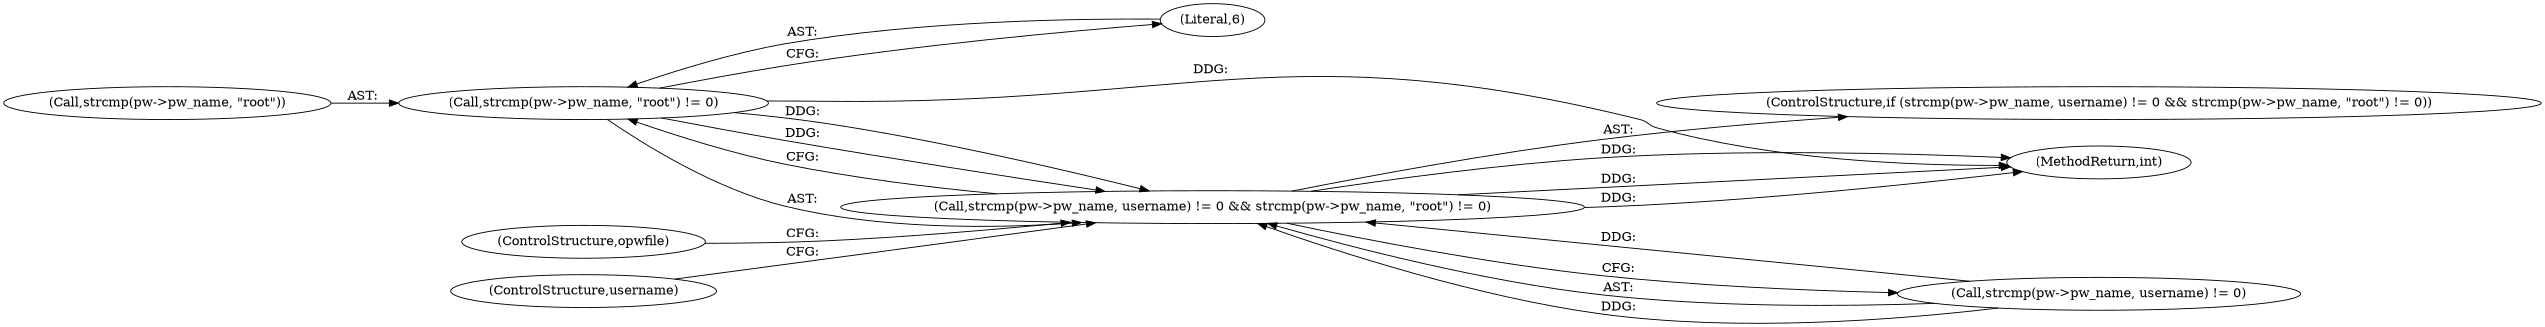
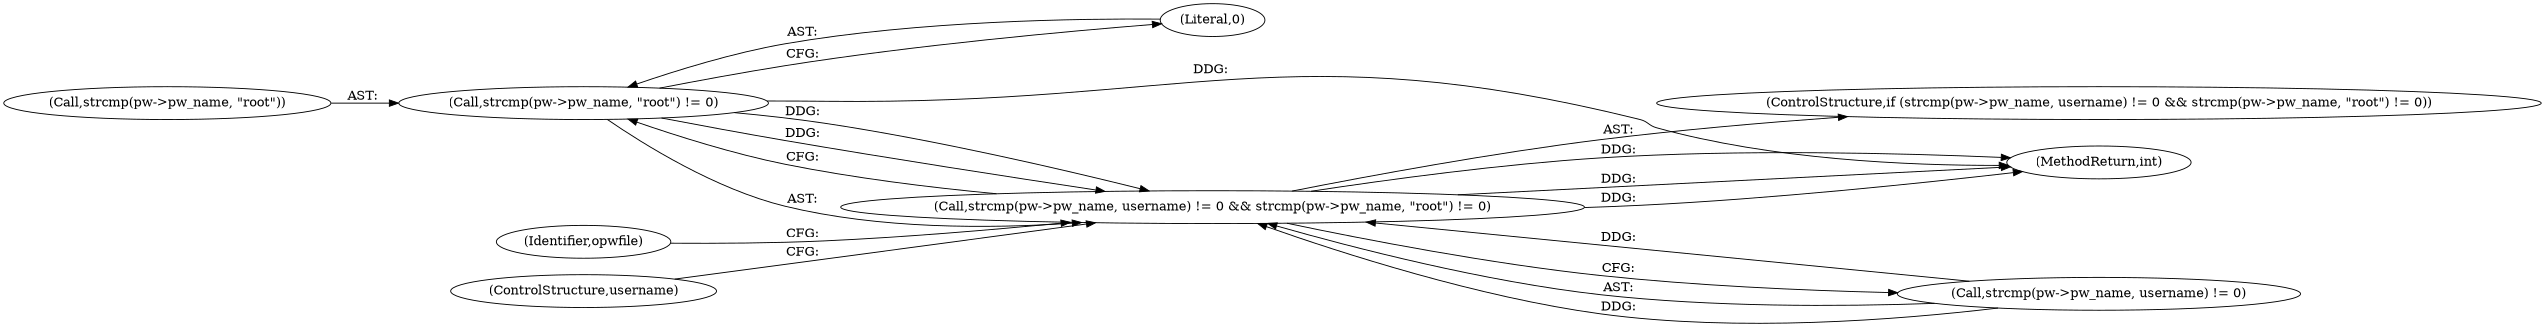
(1213, 20) -> (1213, 20)
(584, 242) -> (584, 242)
